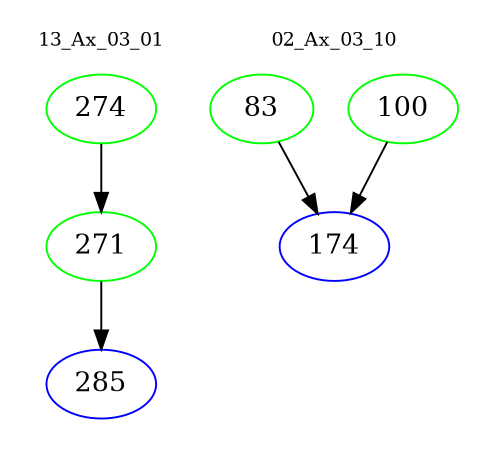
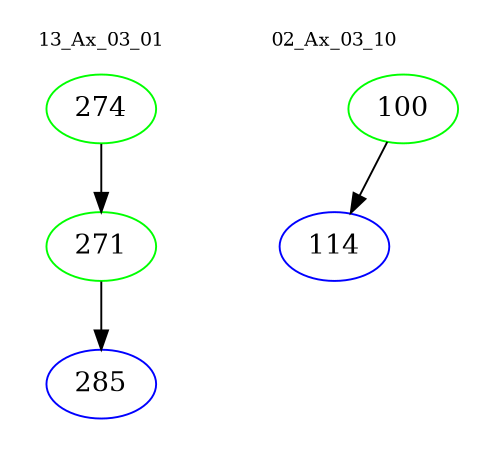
(262, 109) -> none
(334, 247) -> (334, 247)
